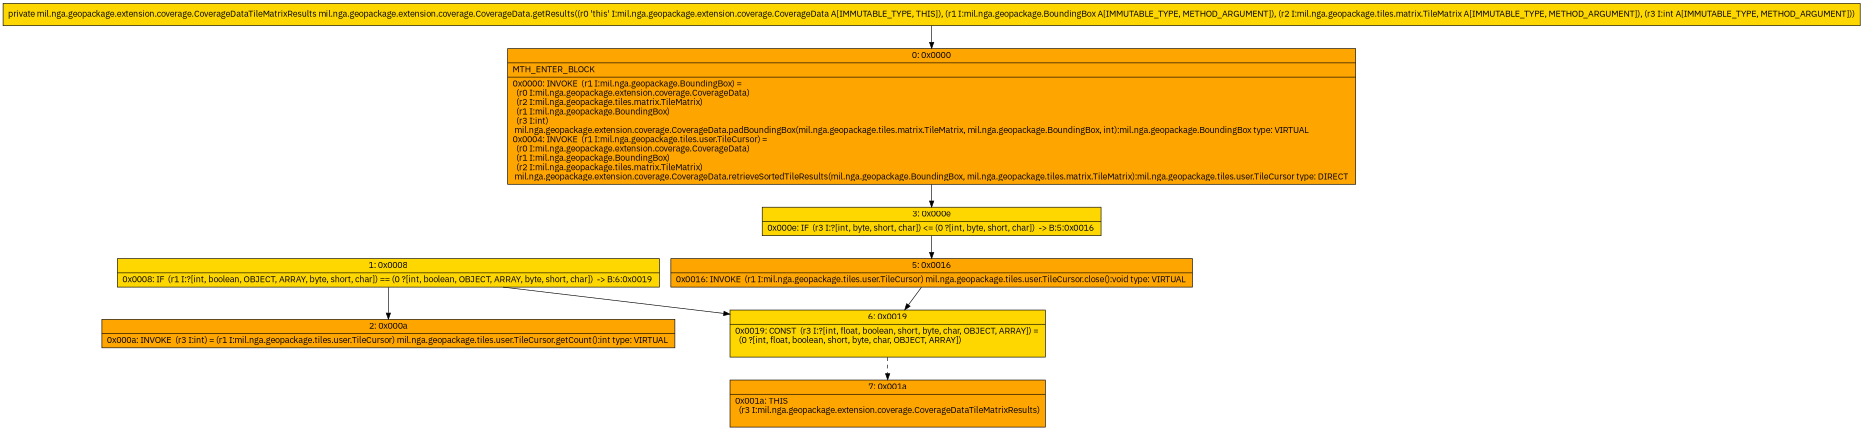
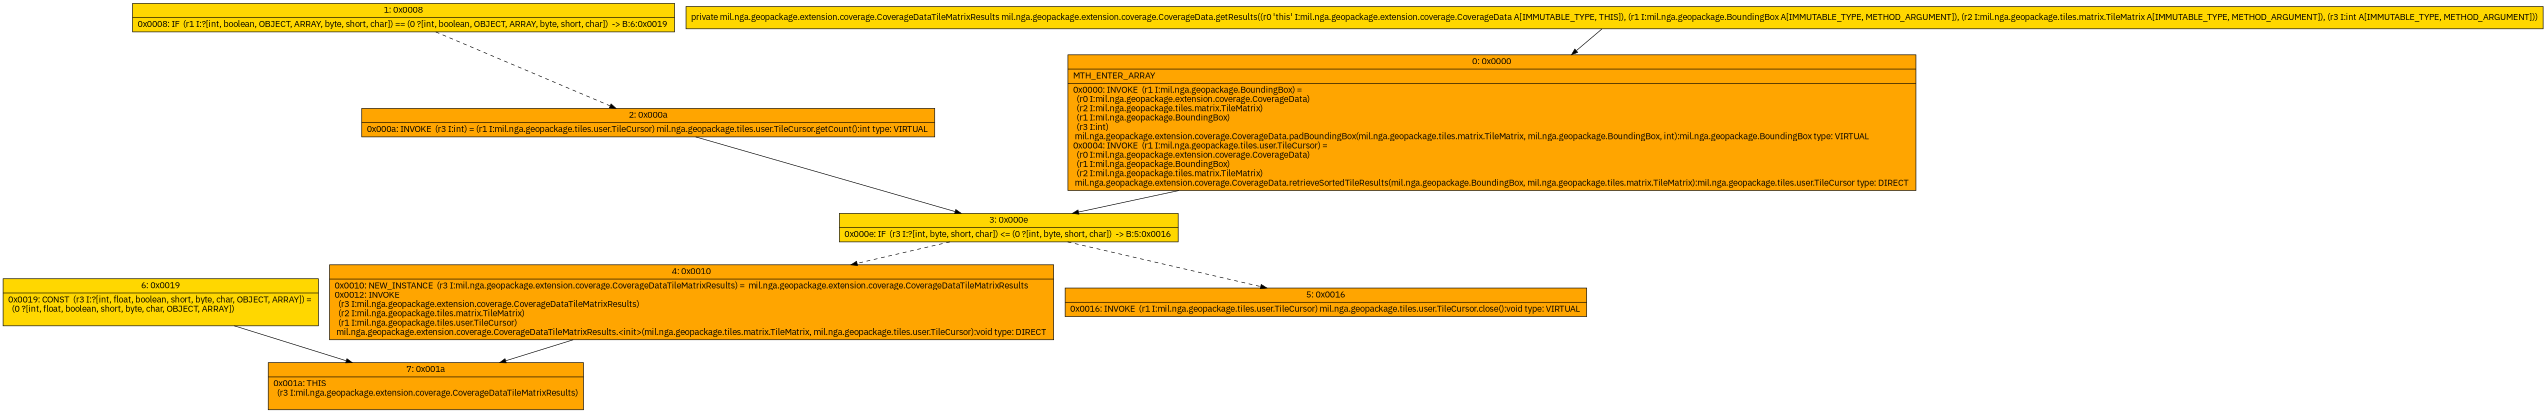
(554, 70) -> (1114, 76)
none -> (825, 174)
(932, 244) -> (1164, 264)
(915, 296) -> none
(388, 300) -> (523, 69)
(613, 300) -> none
none -> (692, 302)
(888, 365) -> (290, 343)
